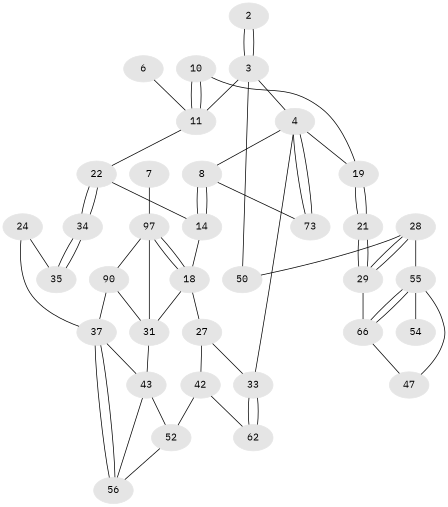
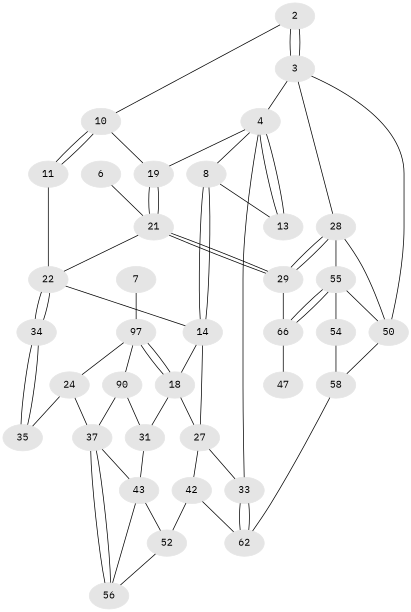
none -> (198, 69)
(170, 95) -> (127, 200)
(223, 95) -> (315, 148)
(310, 227) -> (283, 227)
none -> (101, 253)
(149, 280) -> (103, 359)
(445, 334) -> (362, 306)
none -> (202, 385)
none -> (336, 385)
